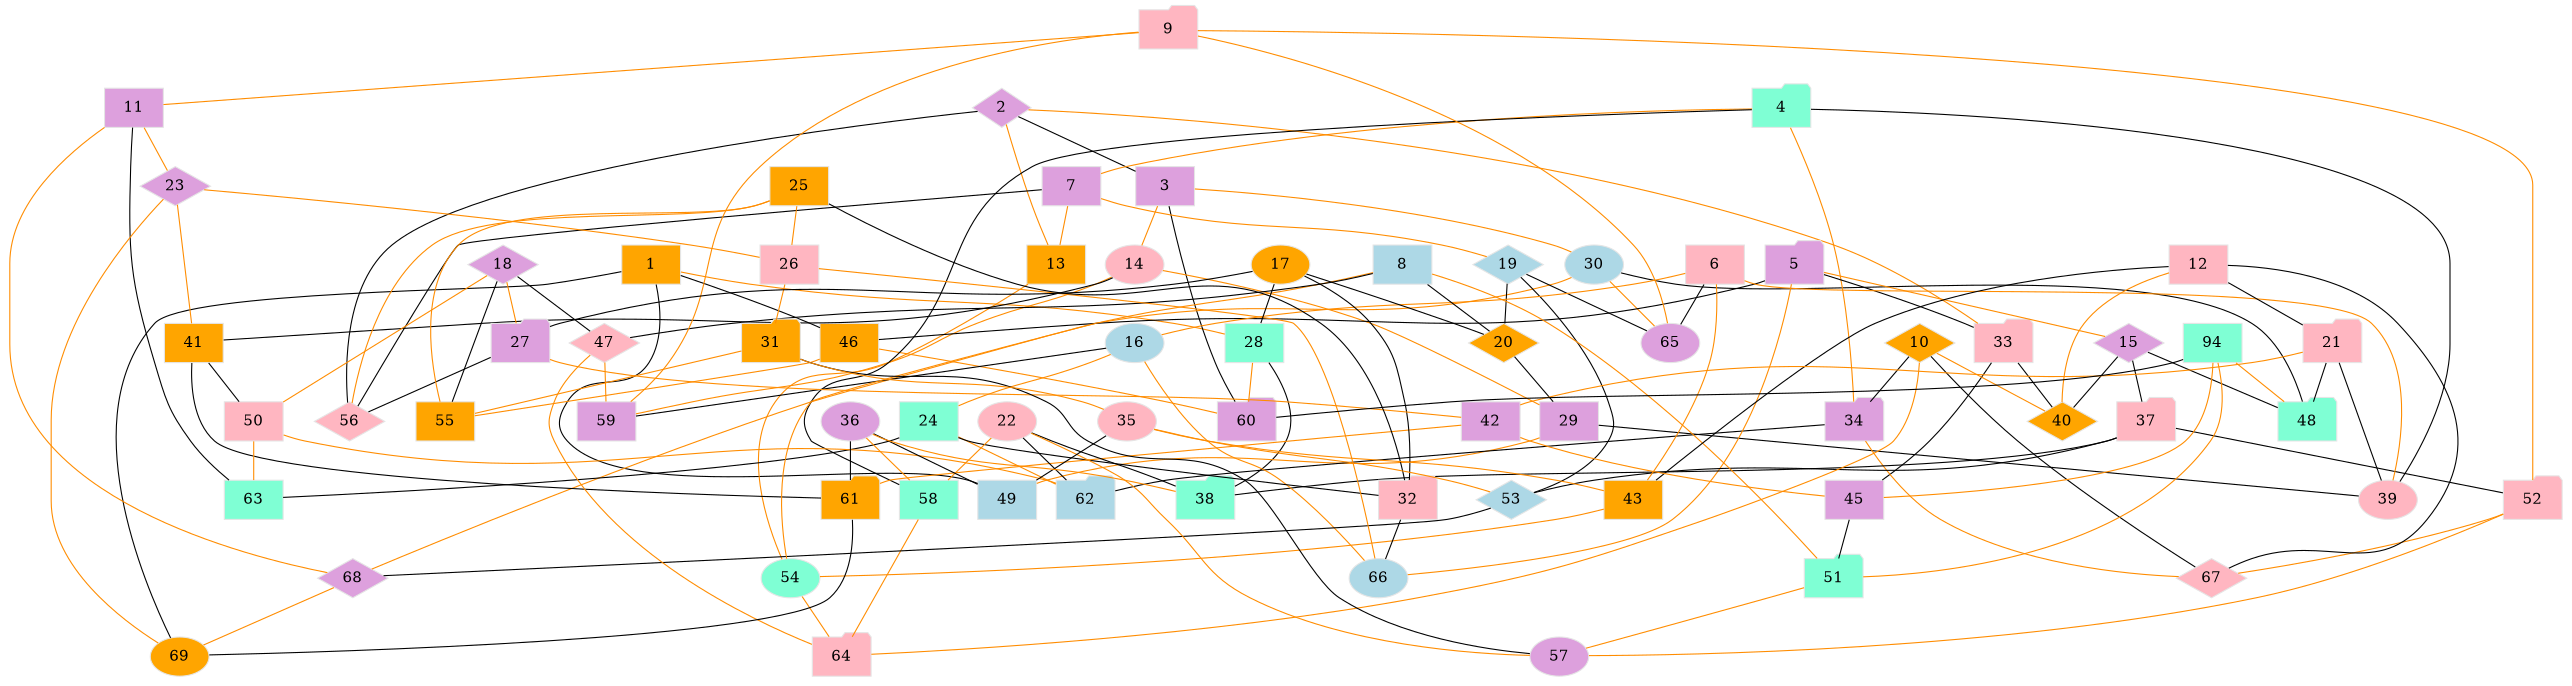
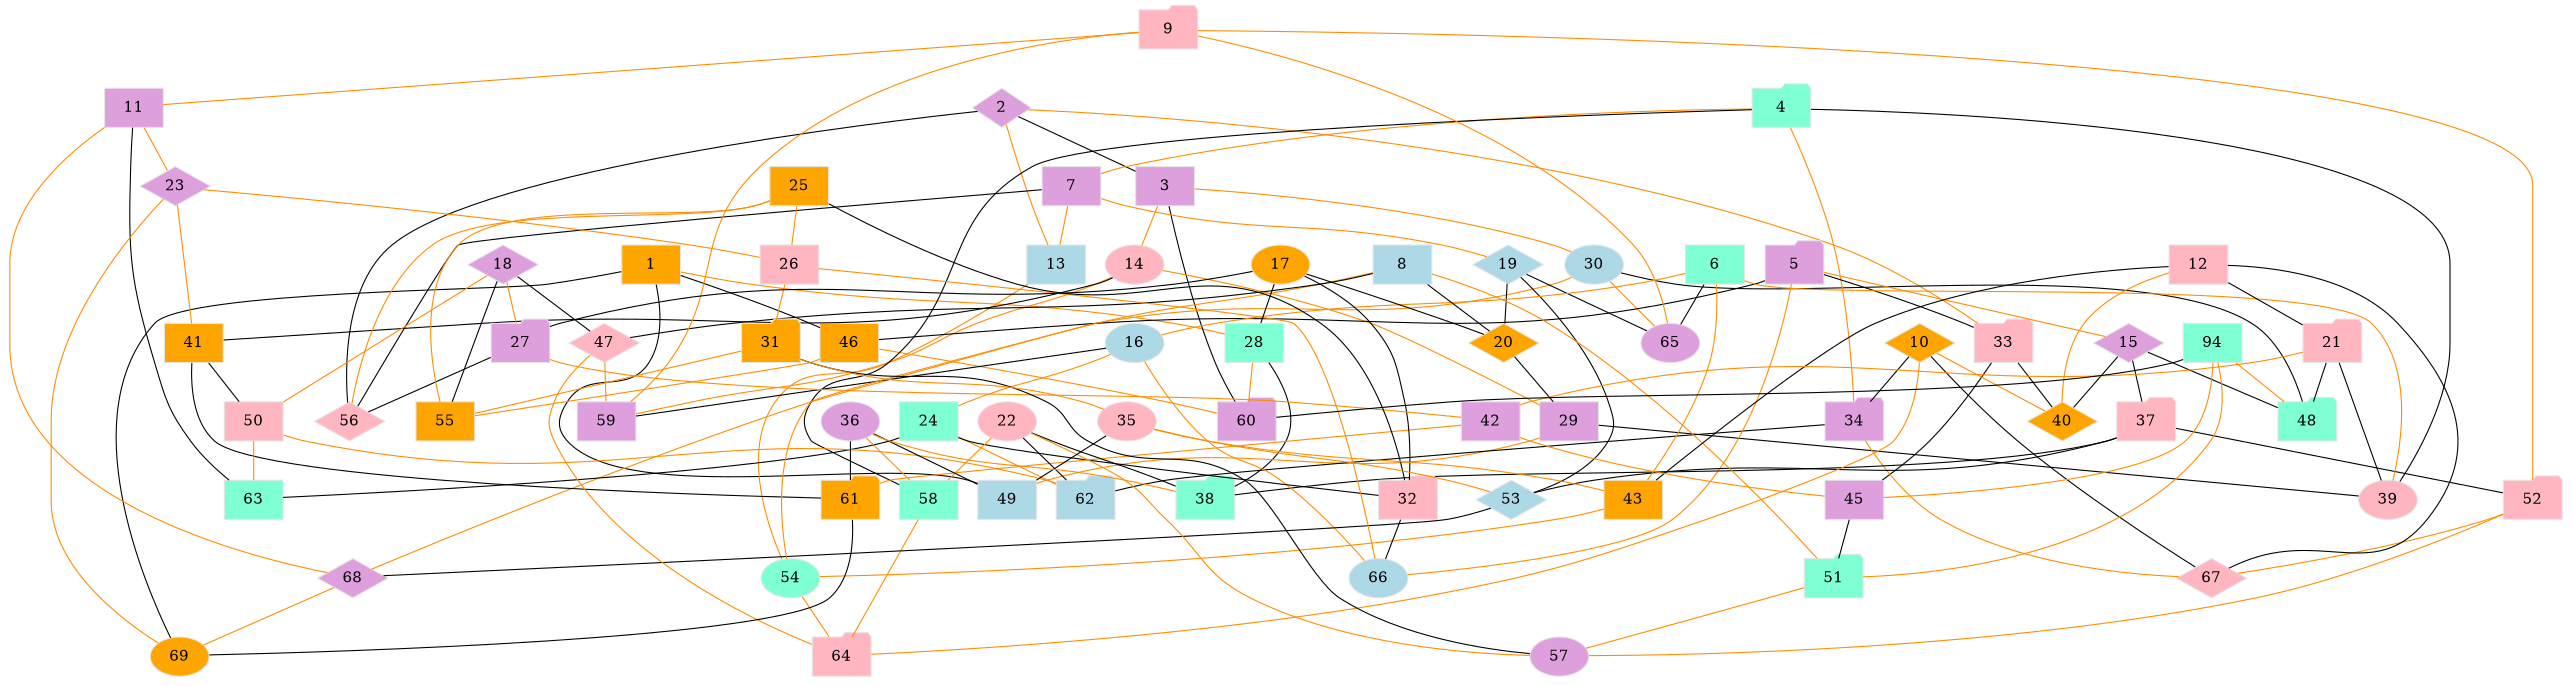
(1056, 265) -> (1056, 265)
(1715, 265) -> (1715, 265)
